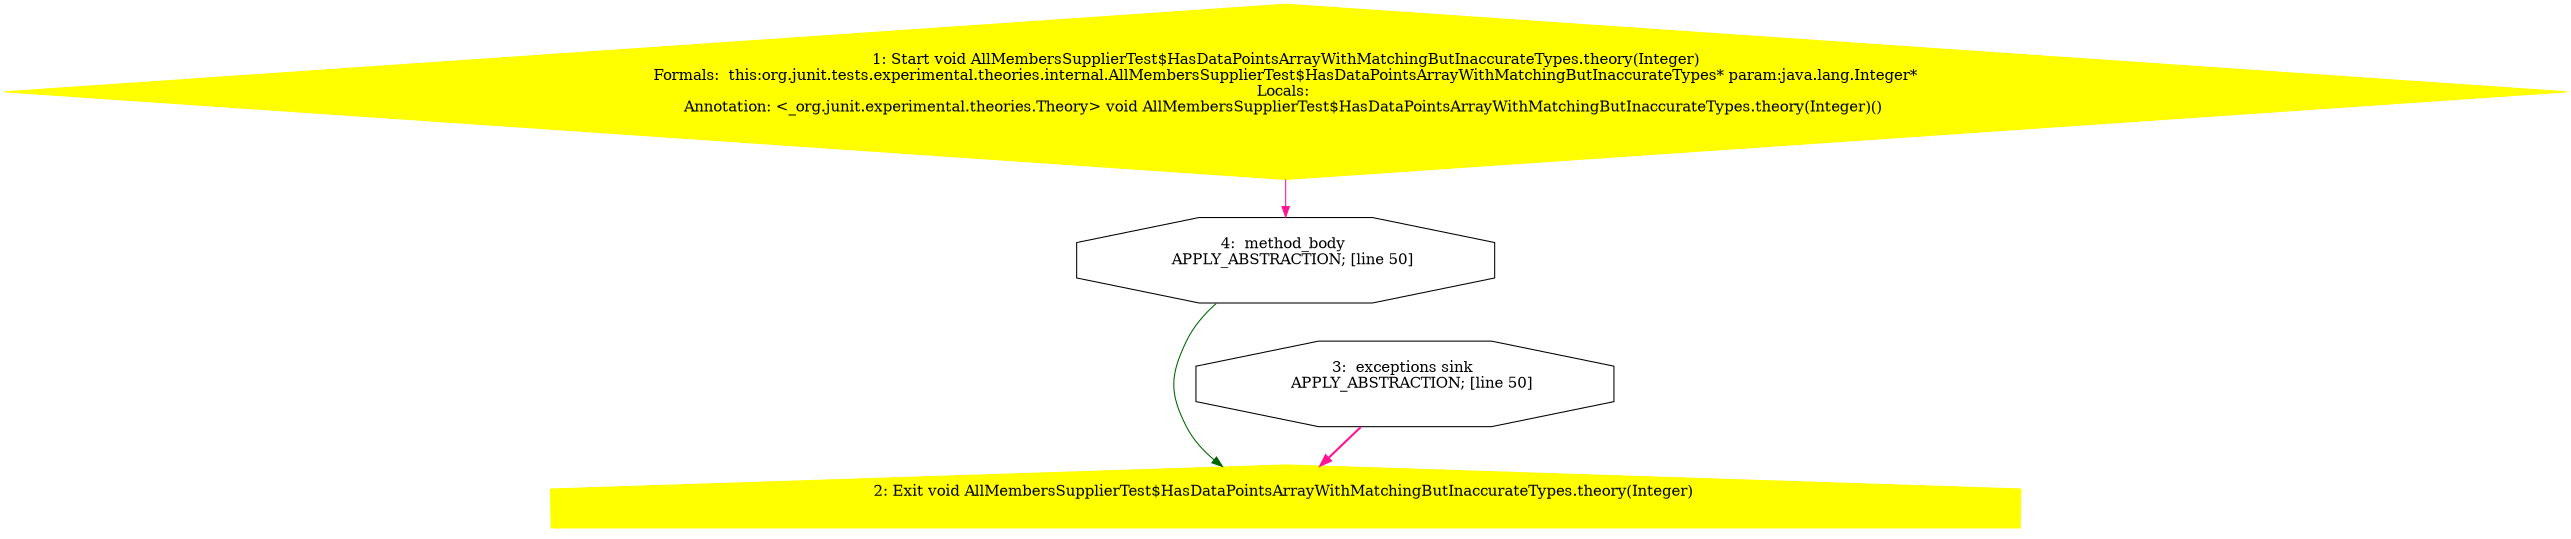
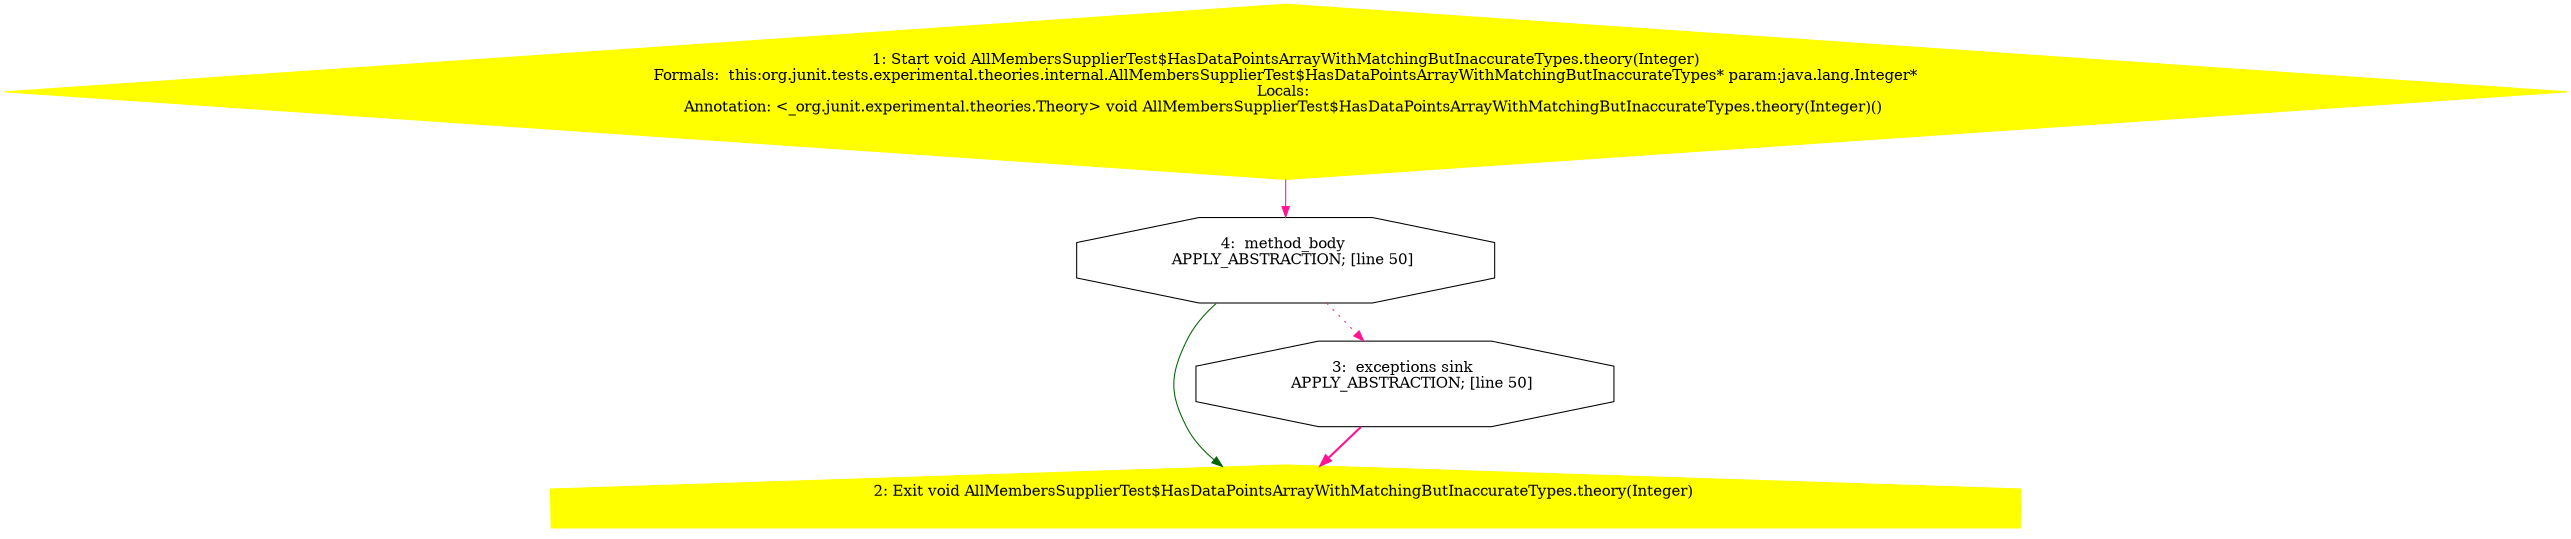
none -> (1342, 318)
